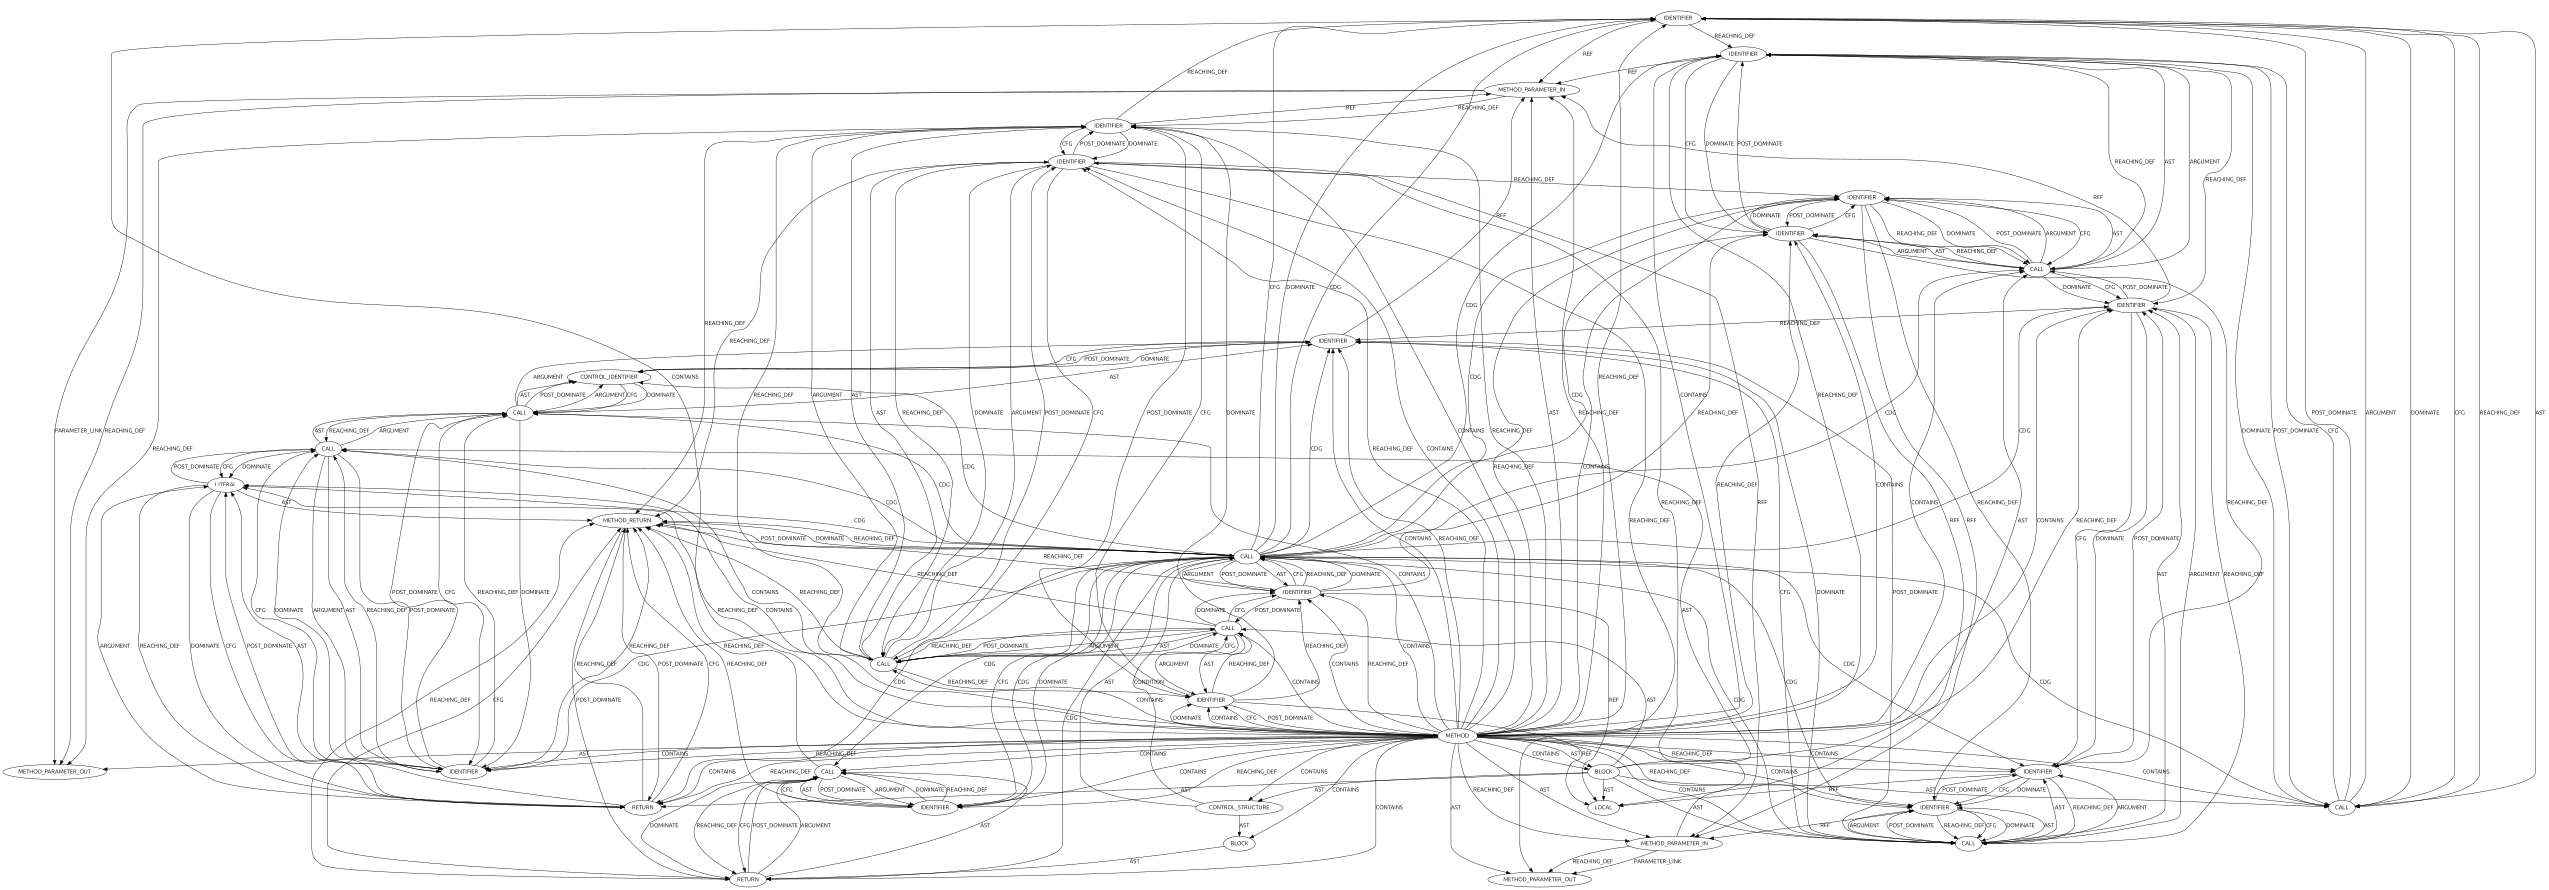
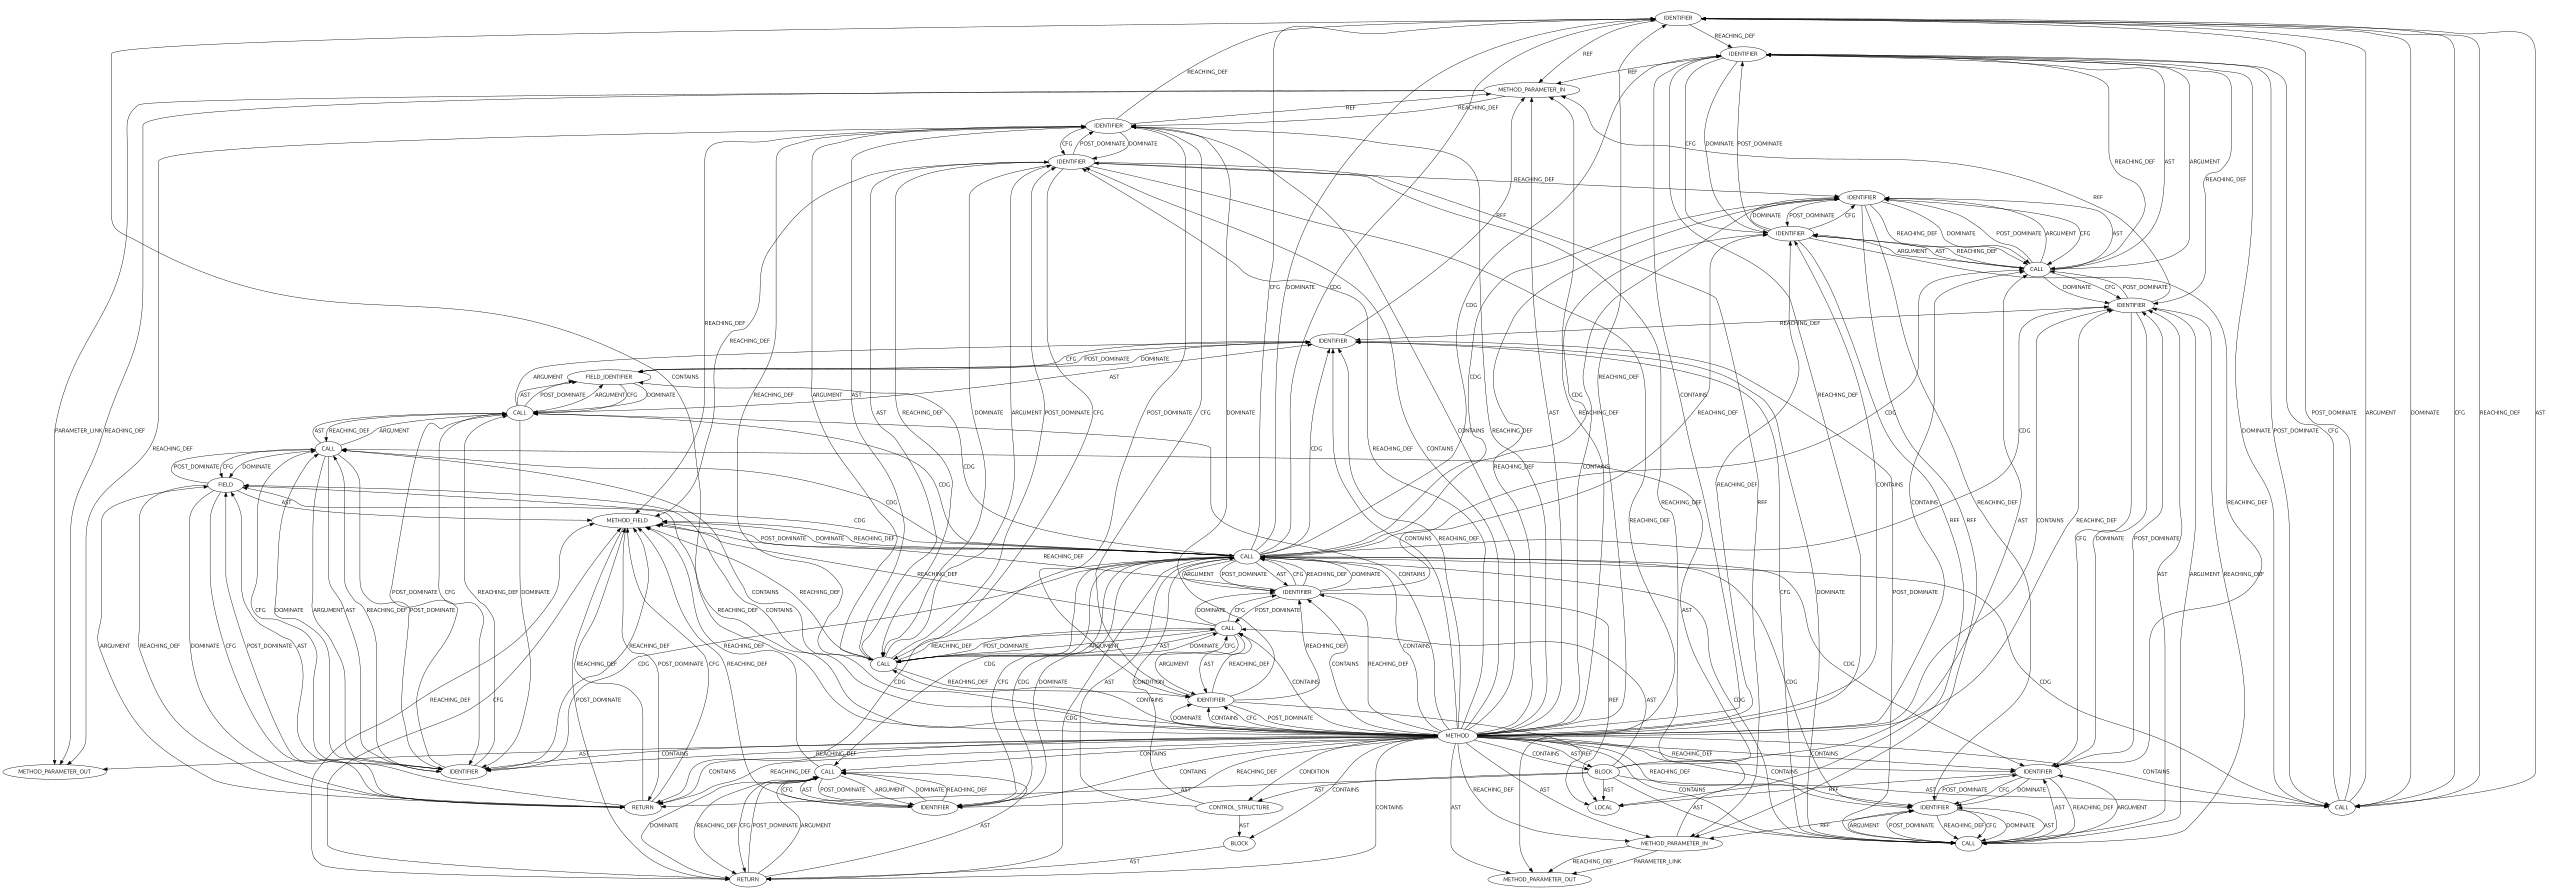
(609, 377) -> (609, 377)
(226, 485) -> (226, 485)
(627, 521) -> (627, 521)
(1314, 772) -> (1314, 772)
